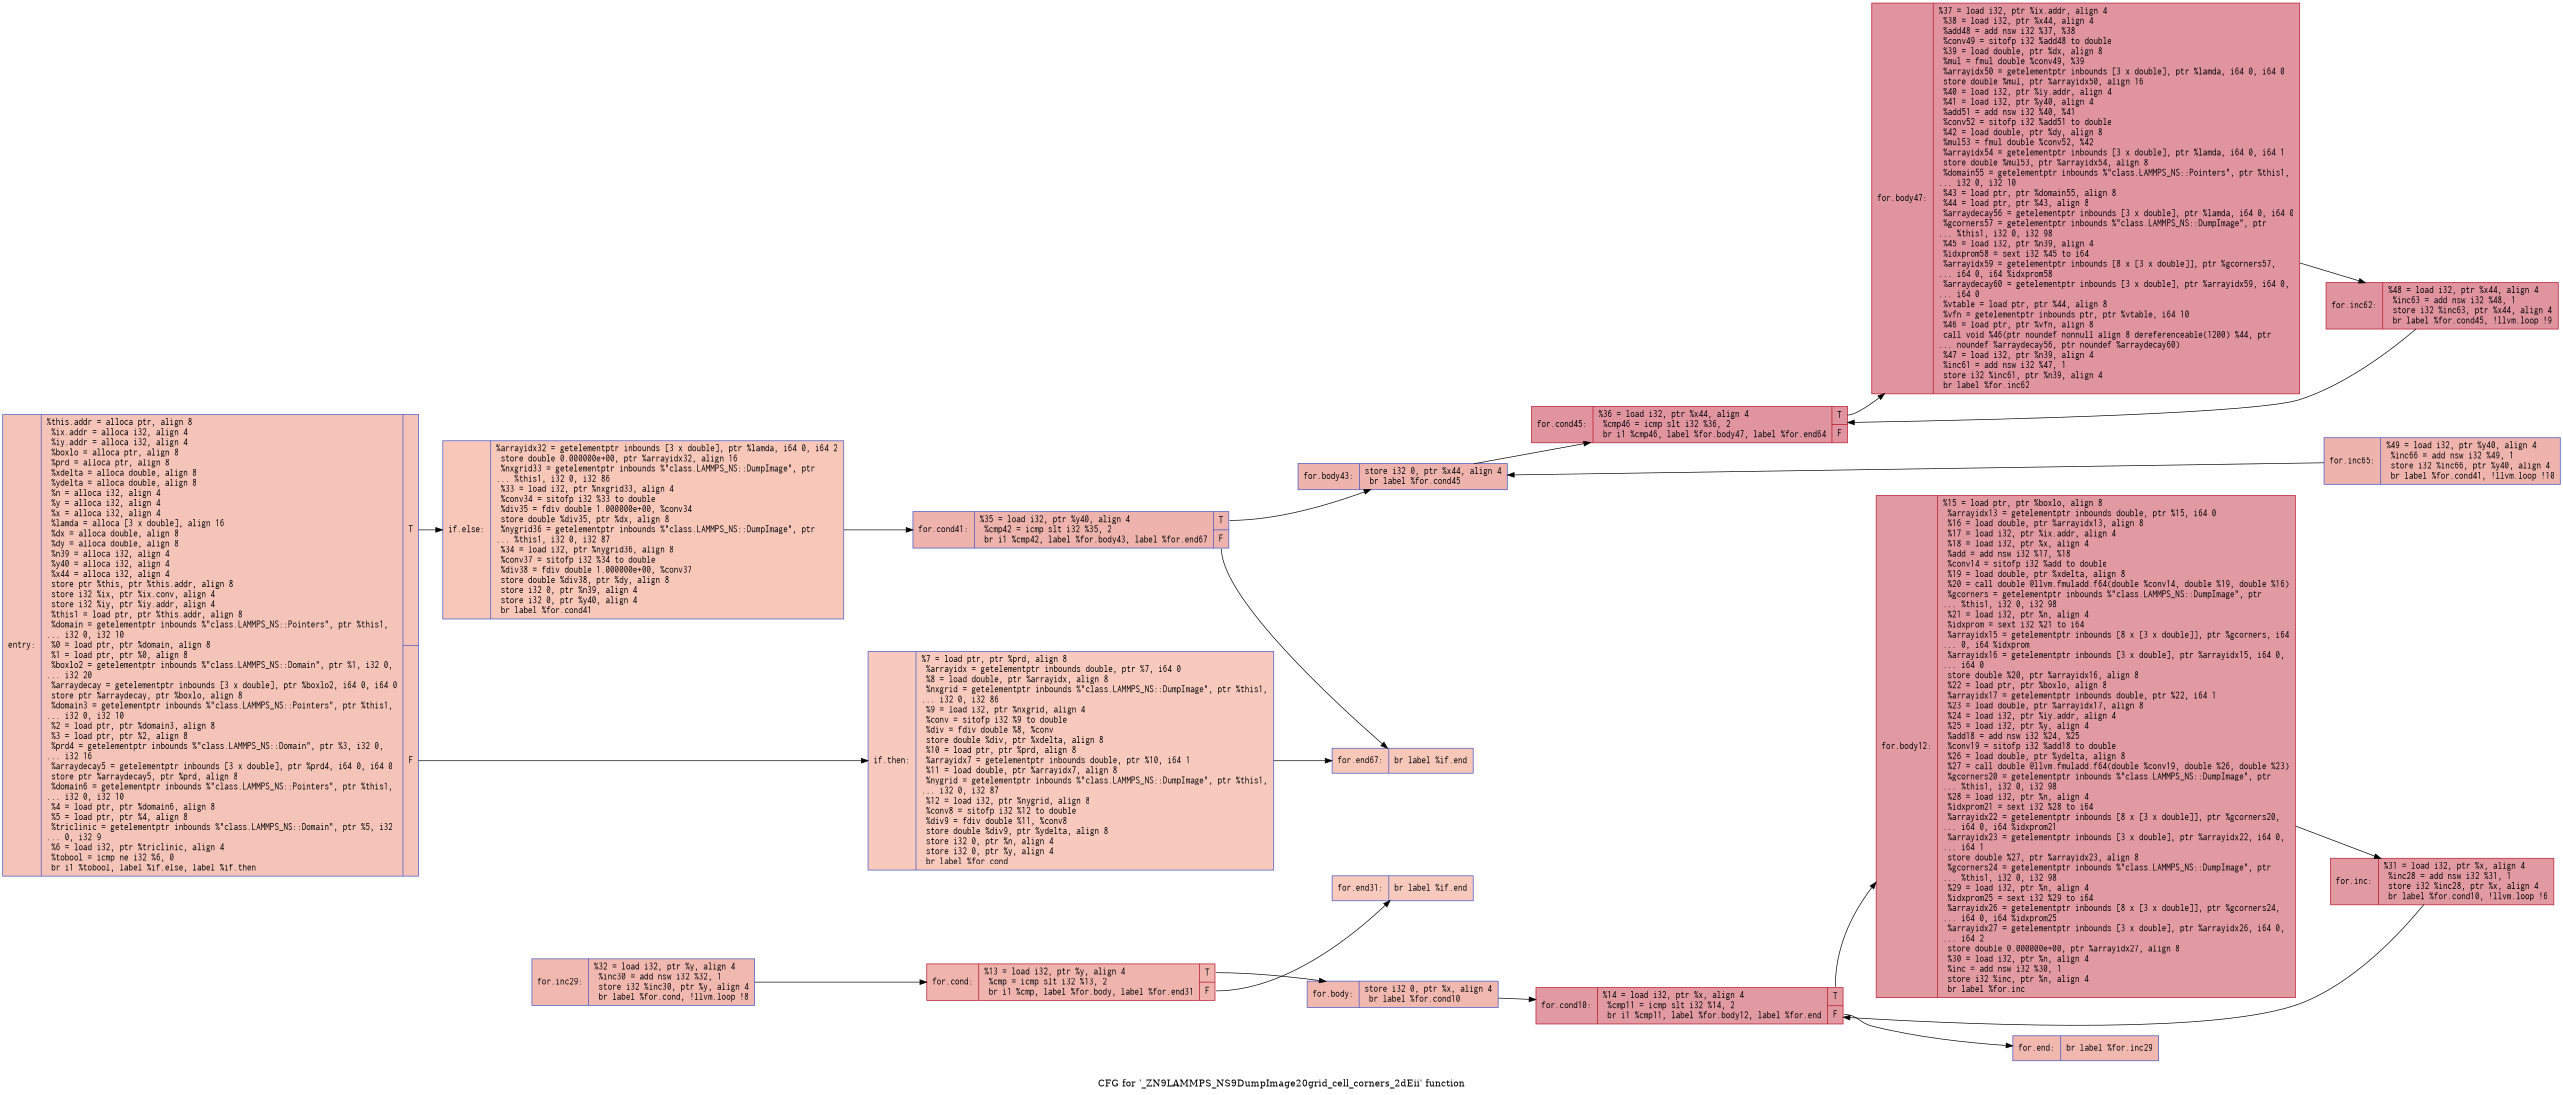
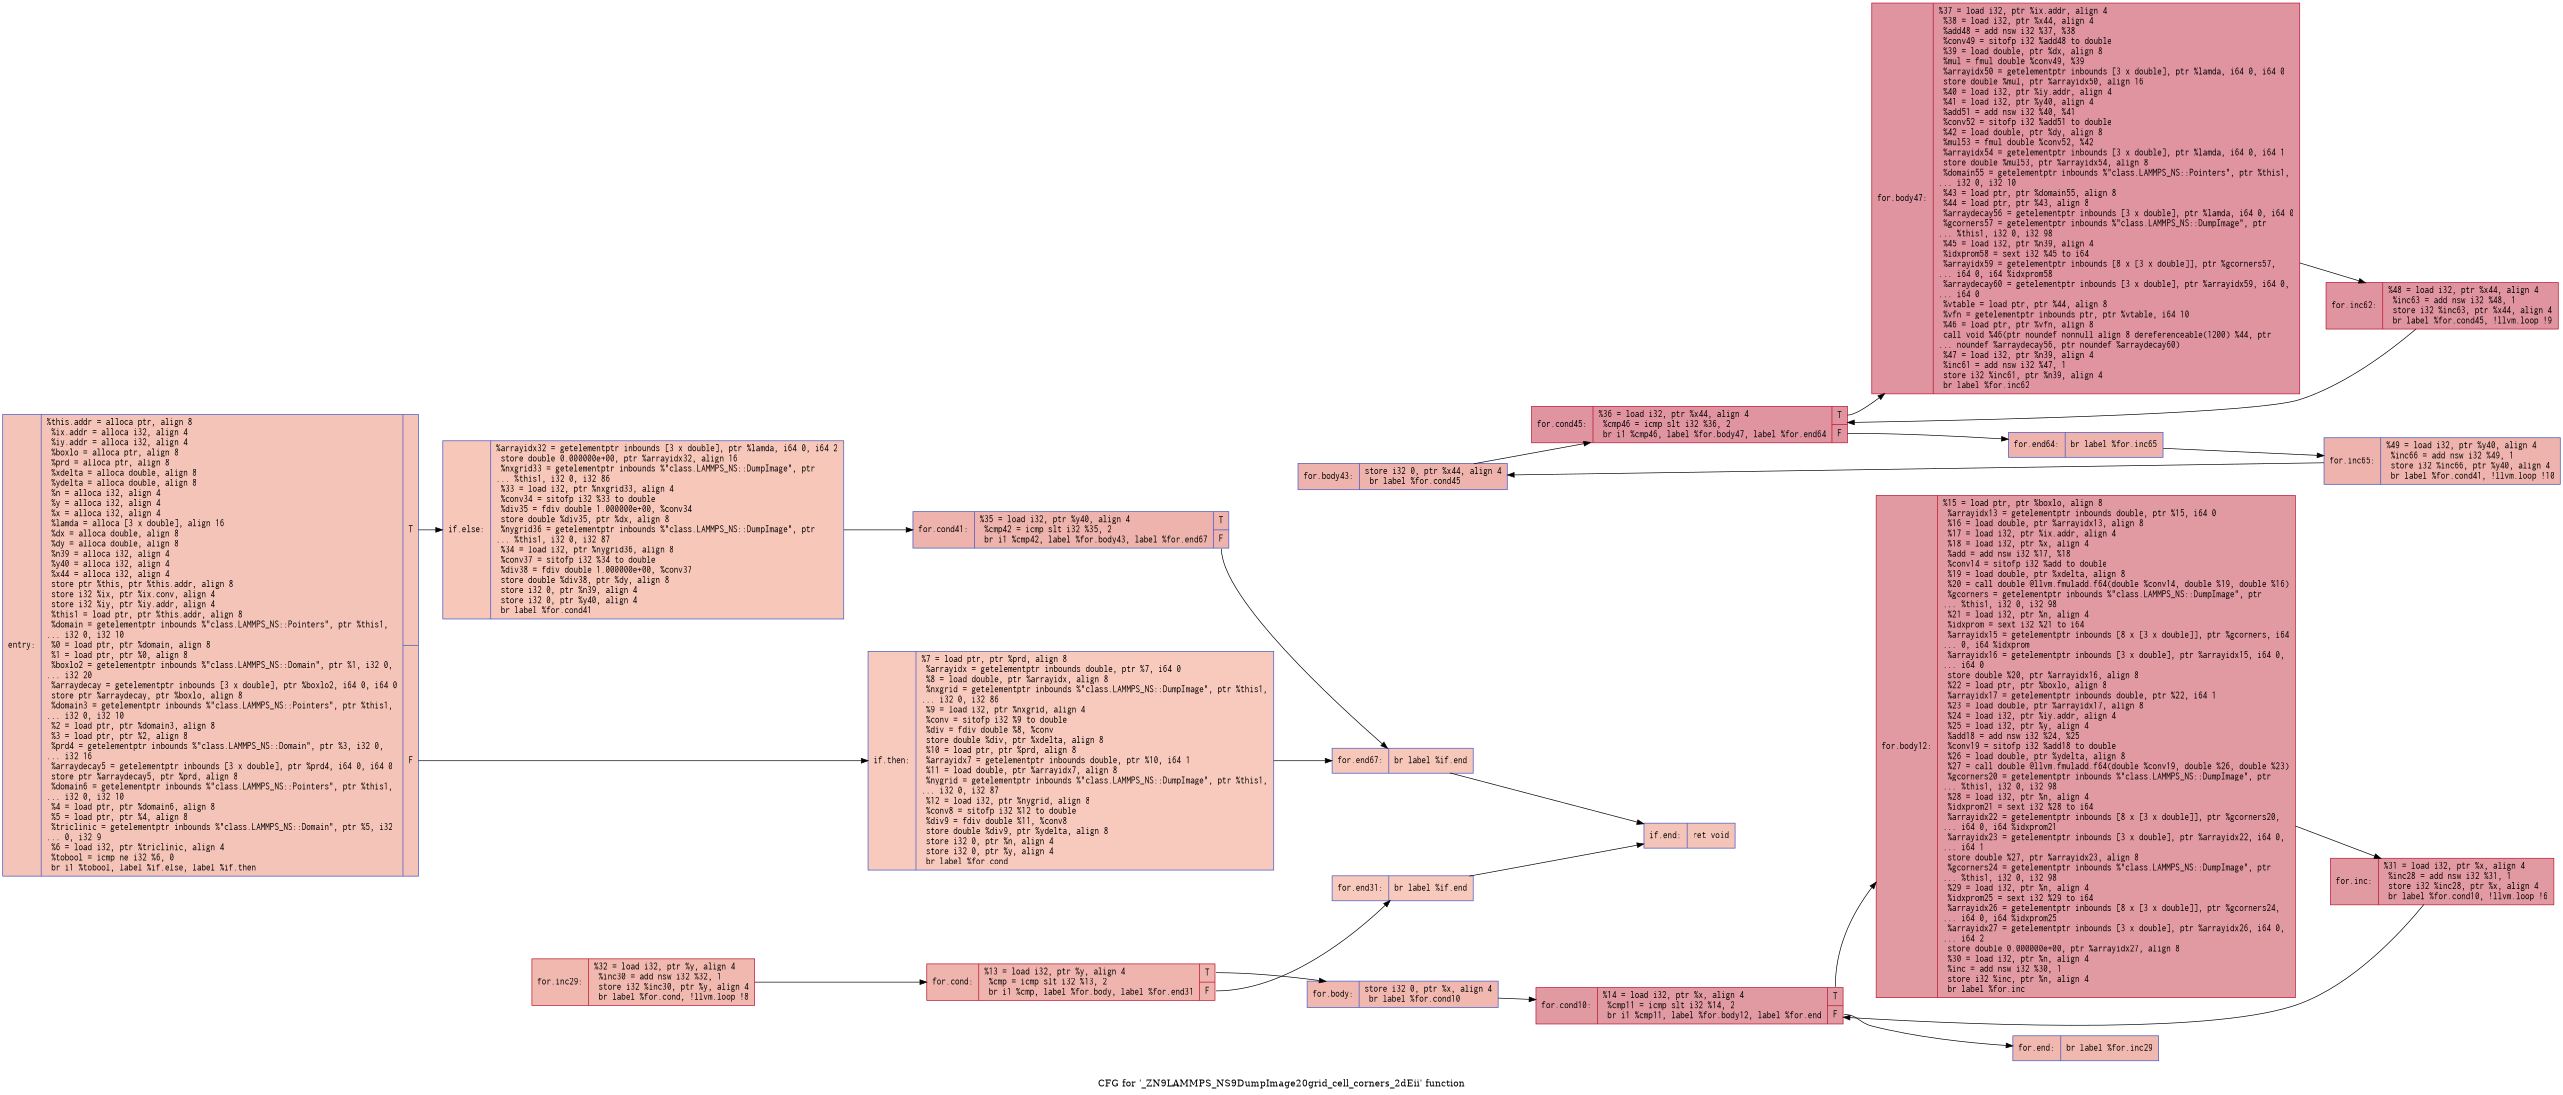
none -> (2086, 445)
(1298, 512) -> none
none -> (1690, 836)
(643, 982) -> (643, 982)
